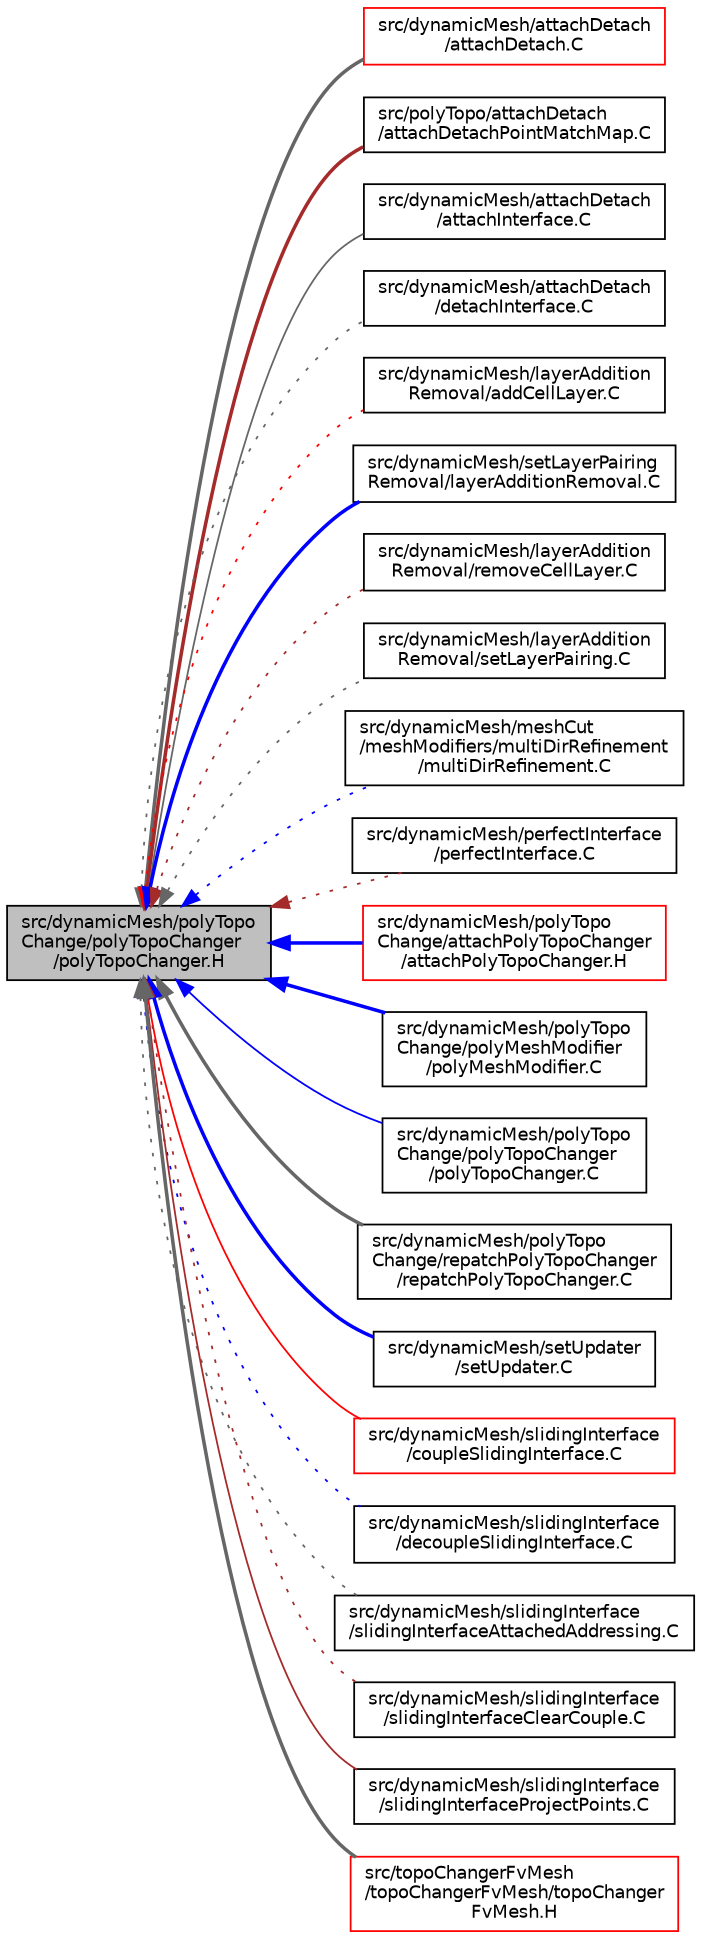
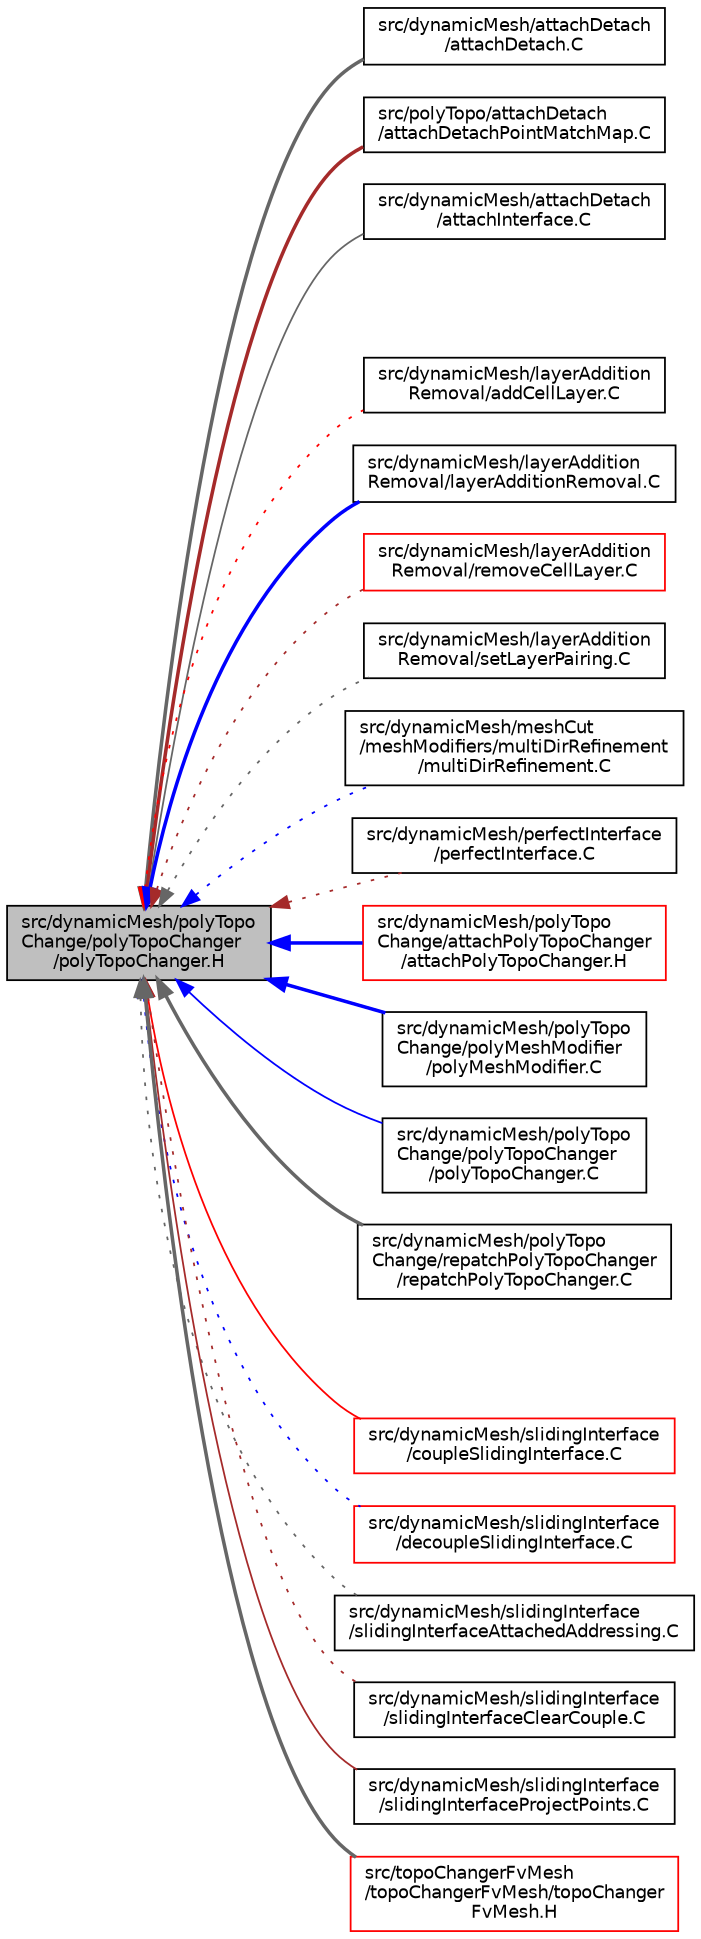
(514, 36) -> (514, 36)
(514, 298) -> none
(514, 474) -> (514, 474)
(514, 562) -> (514, 562)
(514, 1359) -> none
(514, 1534) -> (514, 1534)
